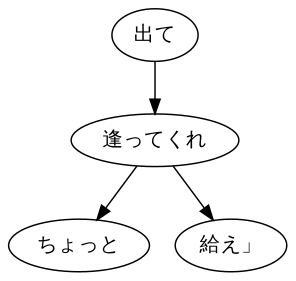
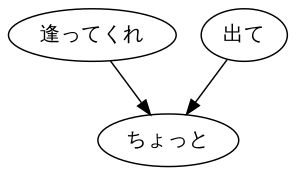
(155, 80) -> (211, 81)
(231, 245) -> none
